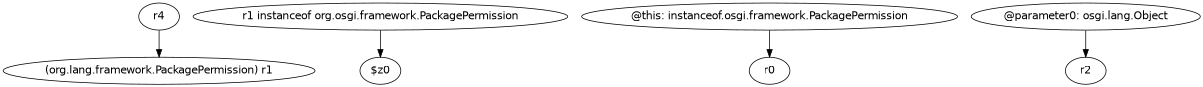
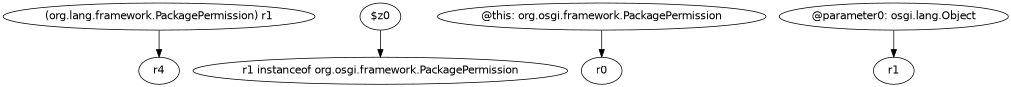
(770, 17) -> (602, 17)
(159, 40) -> (159, 40)
(380, 40) -> (380, 40)
(1086, 71) -> (894, 71)
